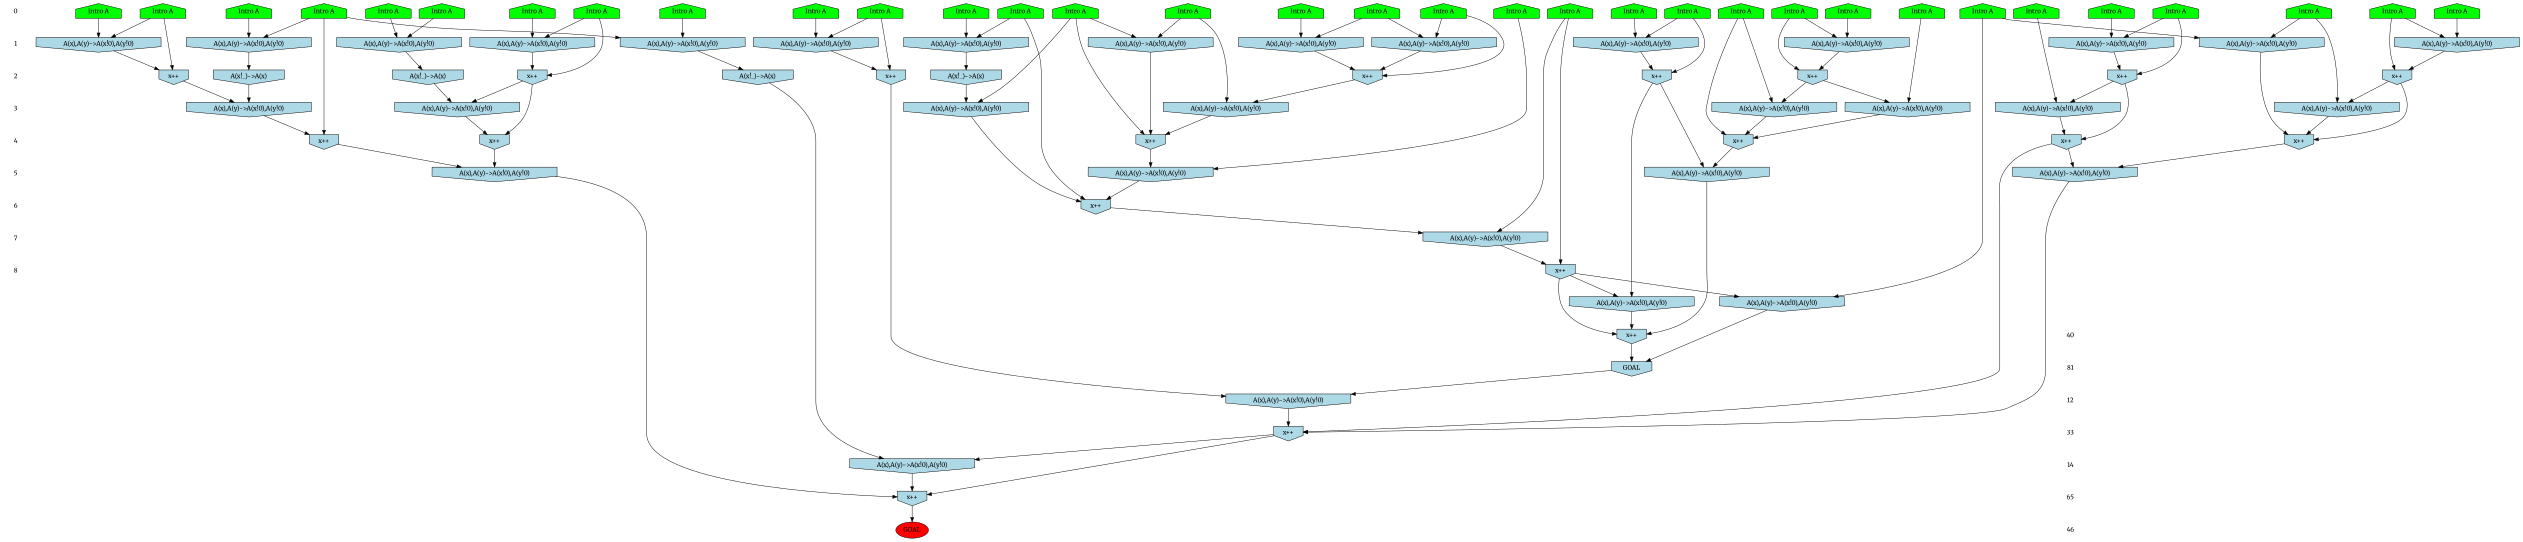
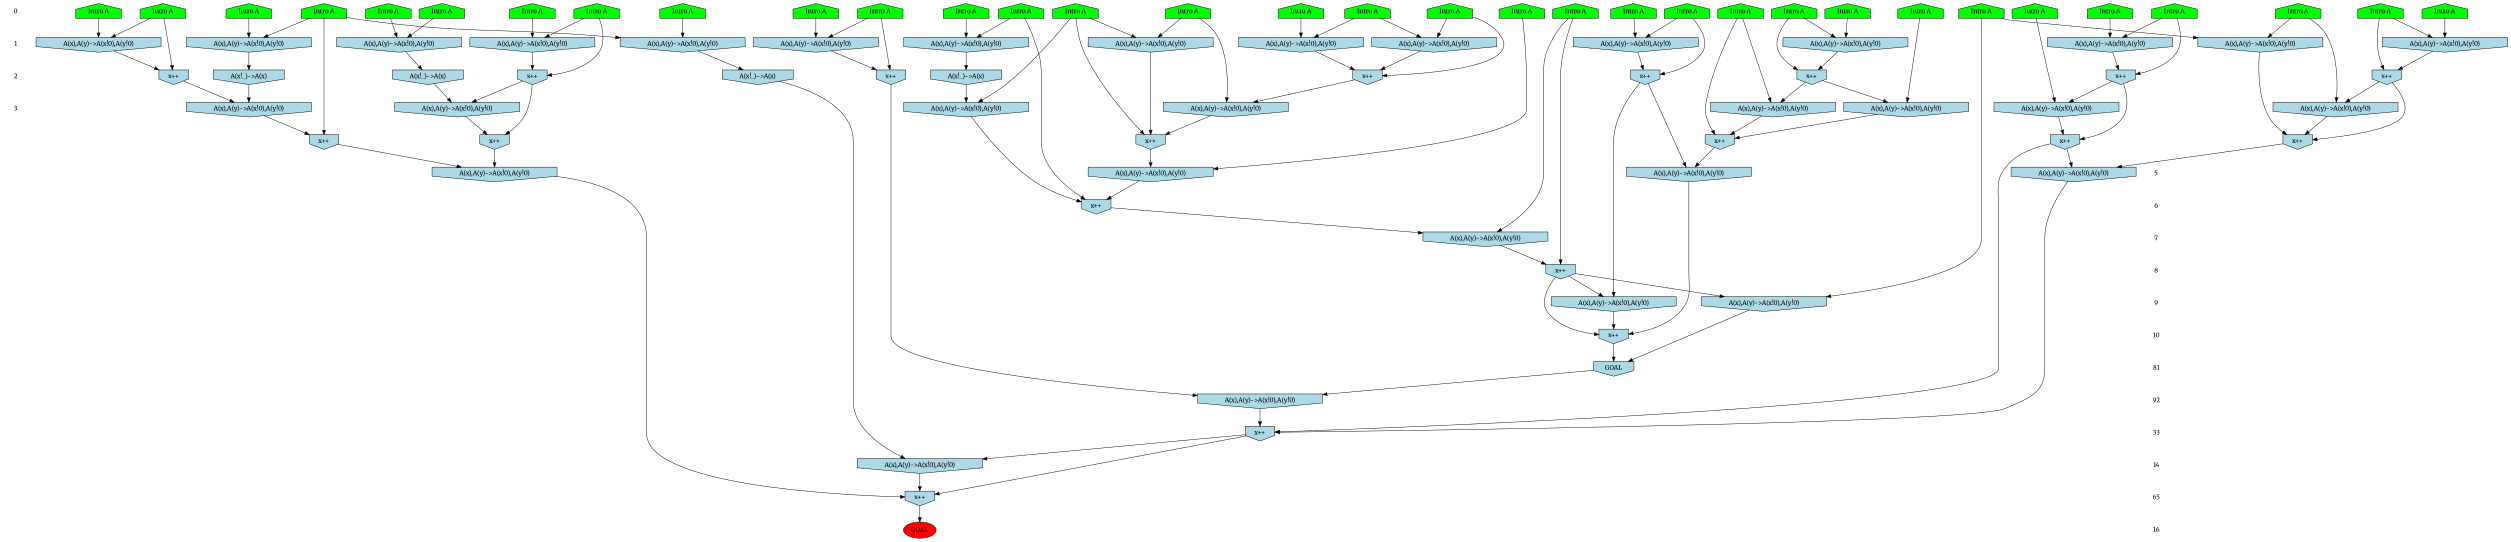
(16, 141) -> none
none -> (2156, 303)
(2070, 336) -> (2156, 336)
(2070, 400) -> (2156, 400)
(2070, 530) -> (2156, 530)
